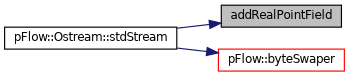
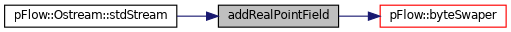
(192, 50) -> (354, 16)
